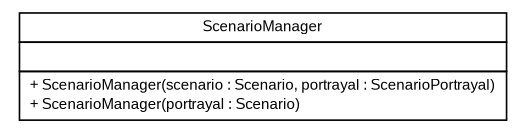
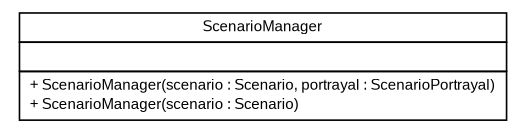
(166, 105) -> (165, 105)
